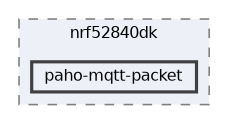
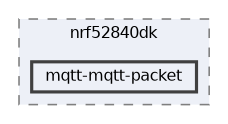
(114, 77) -> (114, 77)
